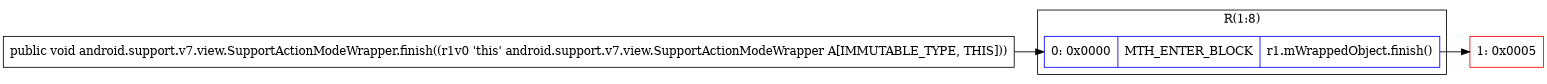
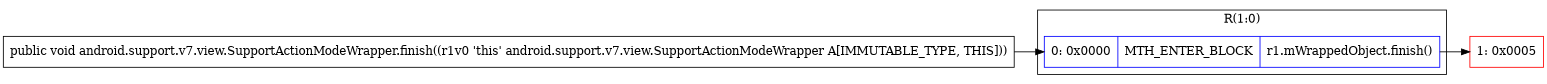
(1242, 20) -> (1242, 20)
